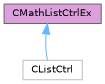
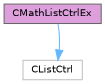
(46, 47) -> (59, 37)
